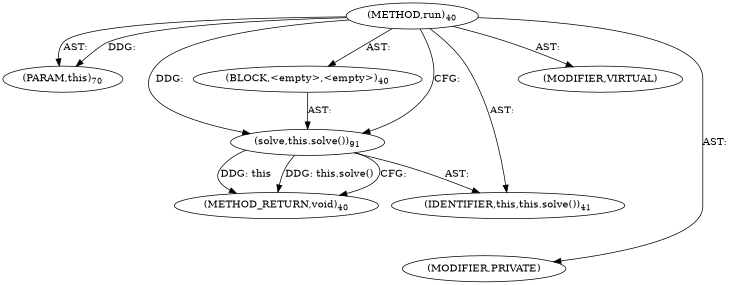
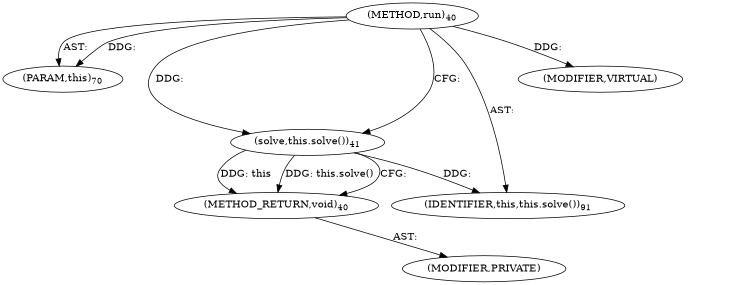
(550, 48) -> (550, 48)
(308, 79) -> none
(703, 100) -> (377, 236)
(355, 141) -> (355, 141)
(459, 174) -> (459, 174)
(586, 204) -> (586, 204)
